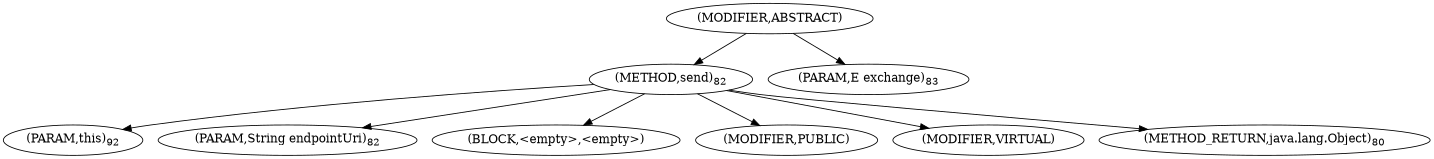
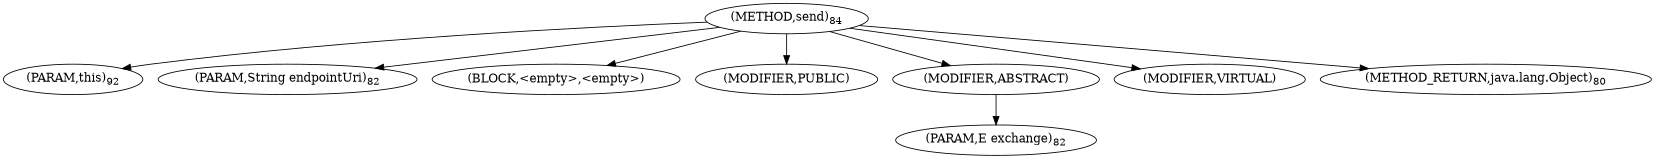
(724, 47) -> (886, 47)
(720, 78) -> (836, 17)
(932, 78) -> (1060, 139)
